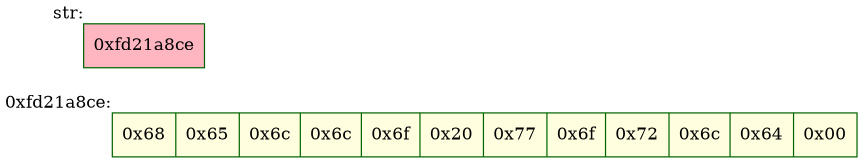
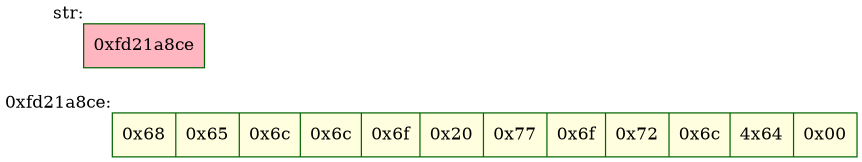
(762, 134) -> (762, 134)
